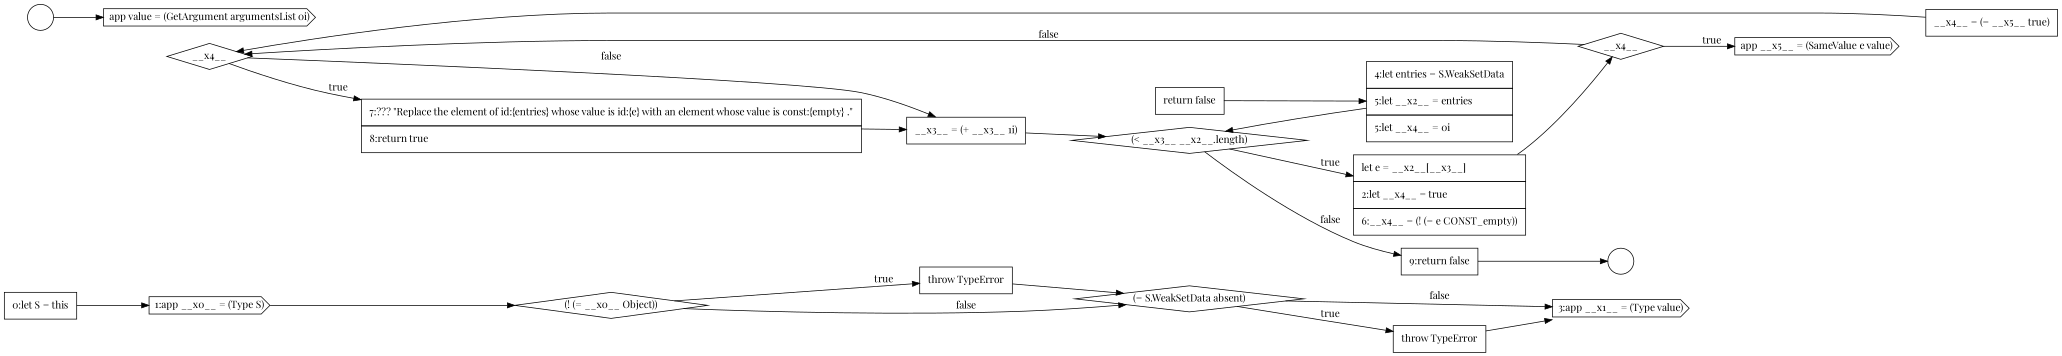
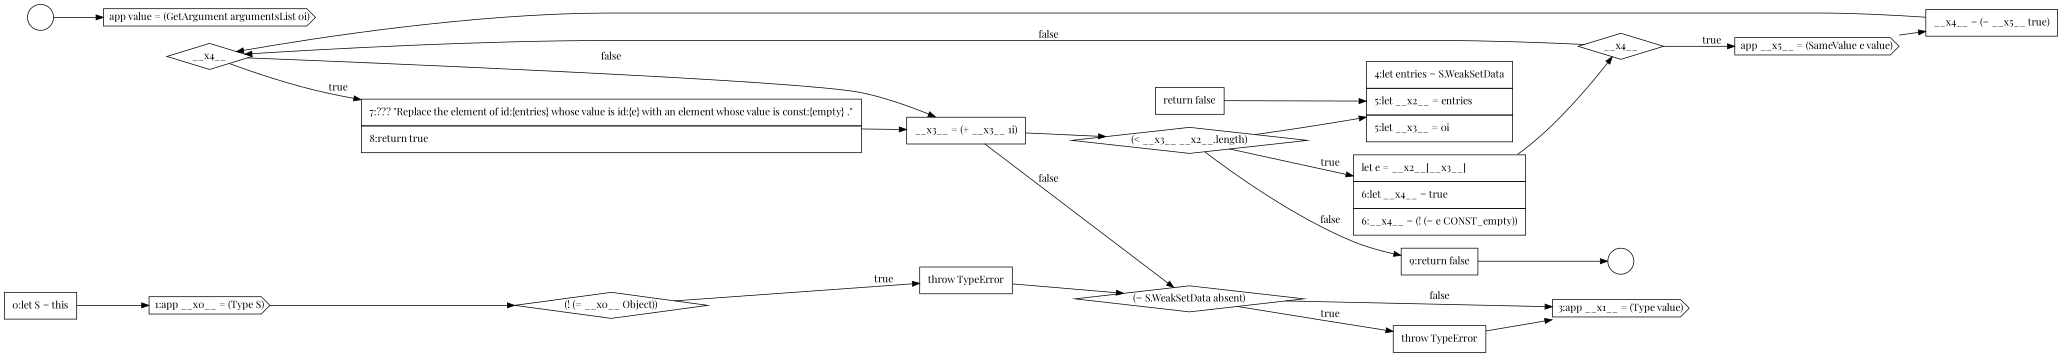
none -> (1909, 34)
(1300, 118) -> (1307, 127)
(1412, 128) -> (1412, 128)
(1404, 195) -> (1405, 195)
(901, 313) -> (1076, 213)
